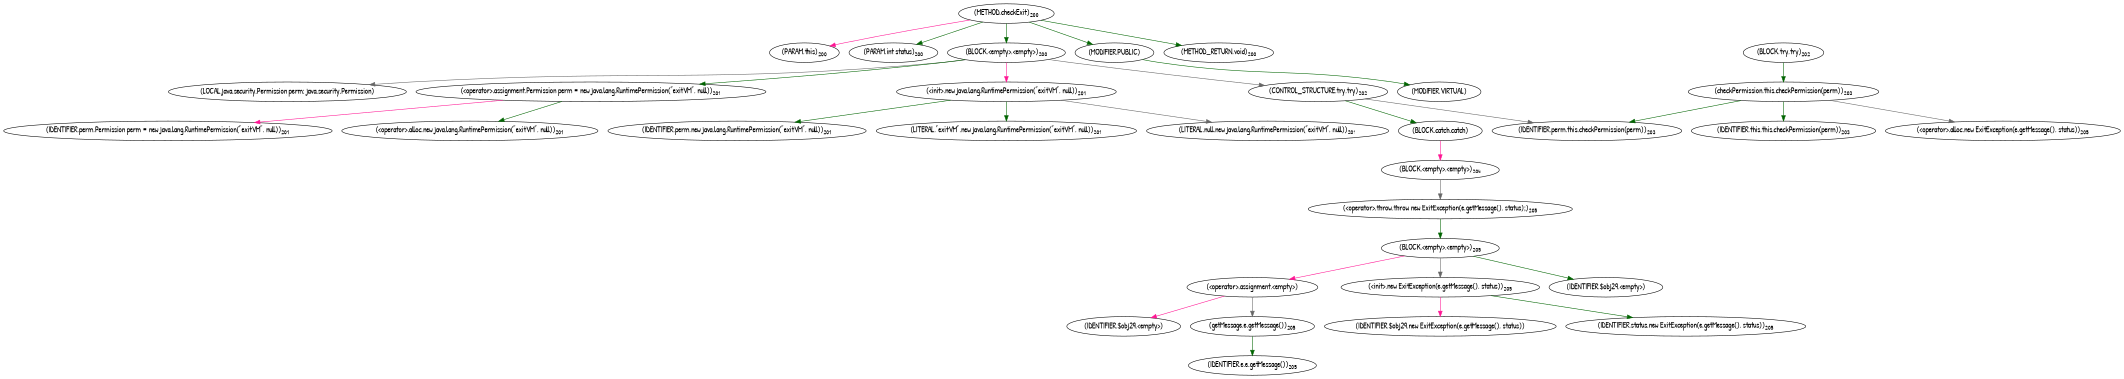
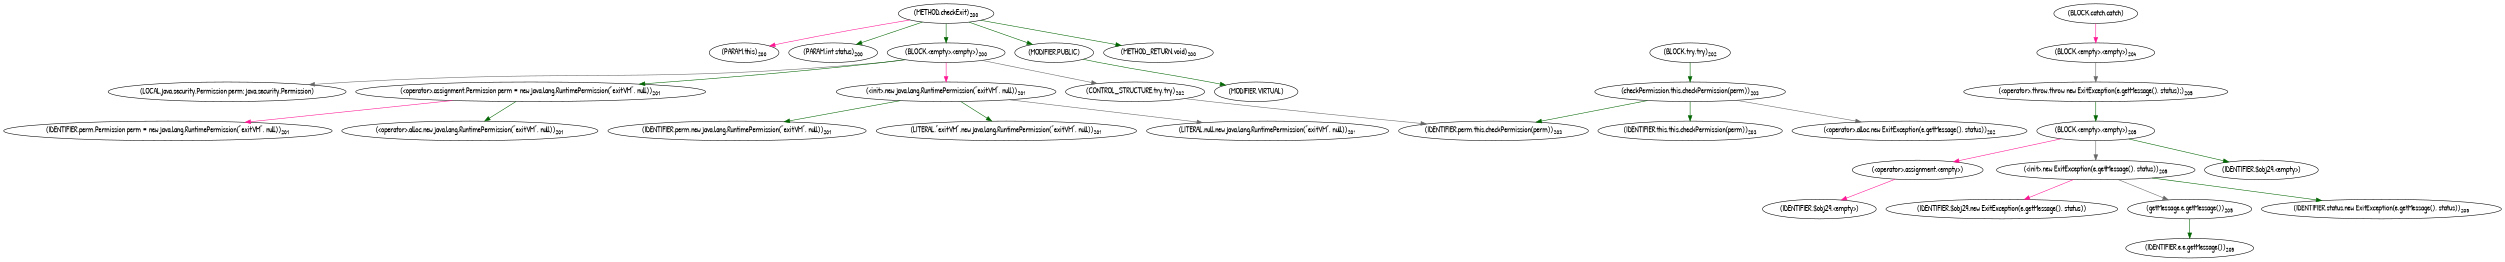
(1378, 111) -> none
(2085, 130) -> (1991, 130)
(1252, 304) -> (2141, 189)
